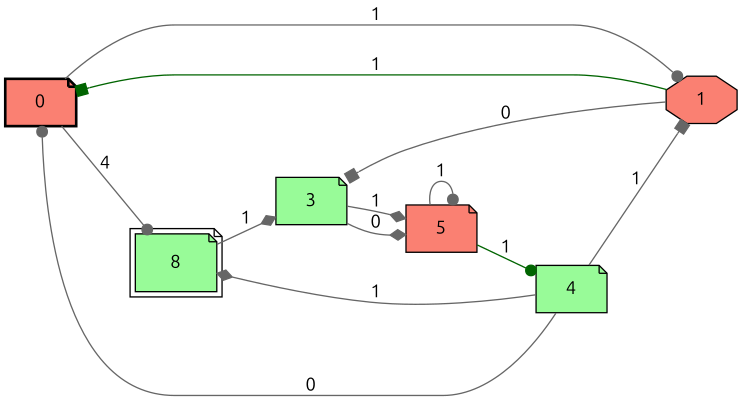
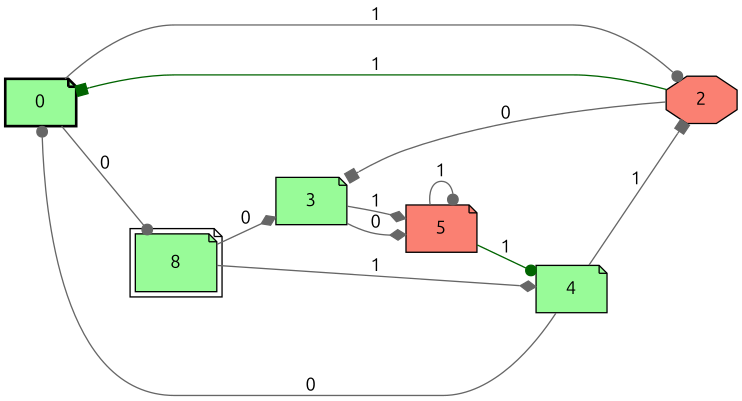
(702, 100) -> (702, 100)
(41, 102) -> (41, 102)
(106, 164) -> (106, 164)
(246, 219) -> (246, 219)
(383, 303) -> (368, 276)
